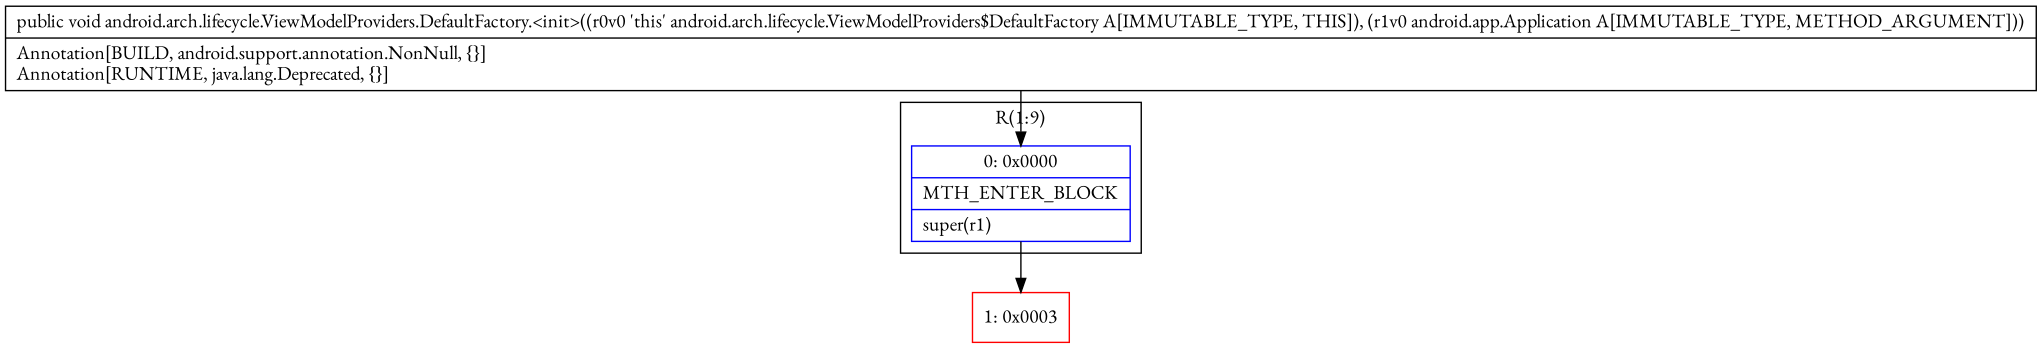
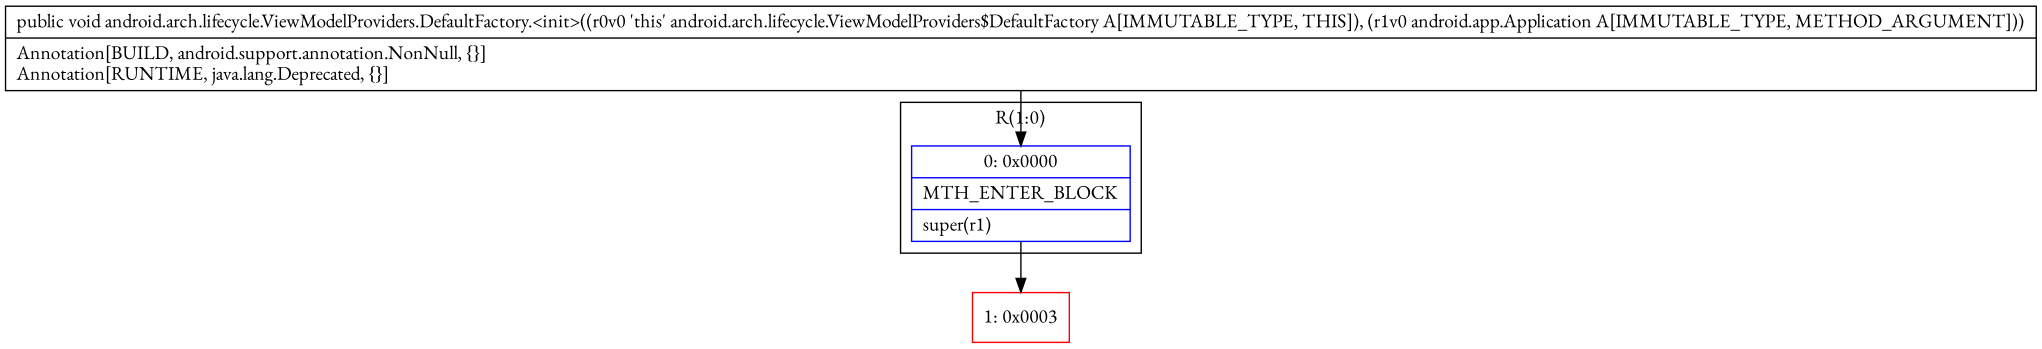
(1021, 118) -> (1021, 118)
